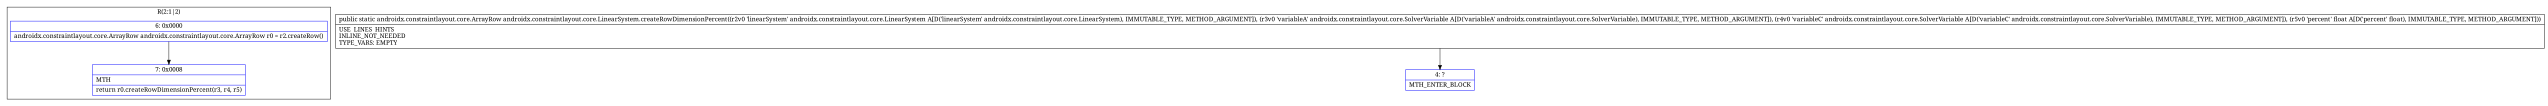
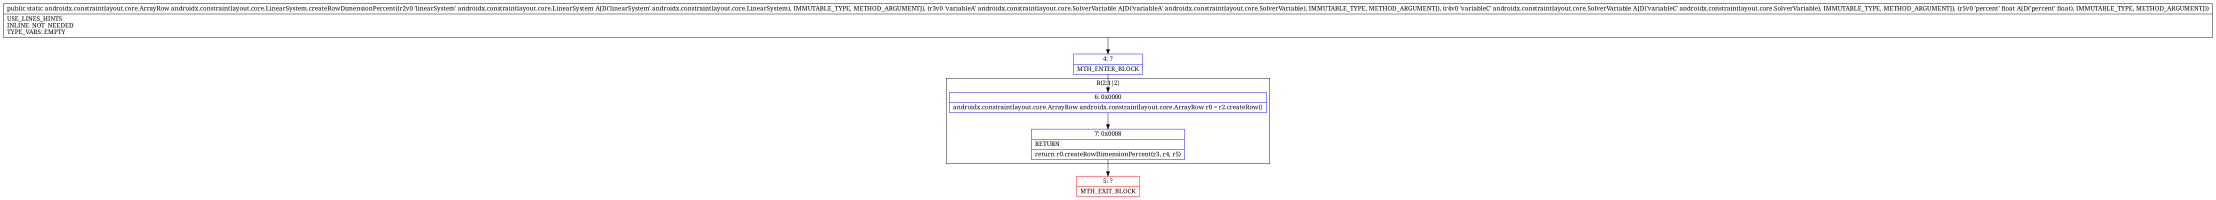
(104, 80) -> (1048, 144)
none -> (1108, 81)
none -> (1108, 186)
